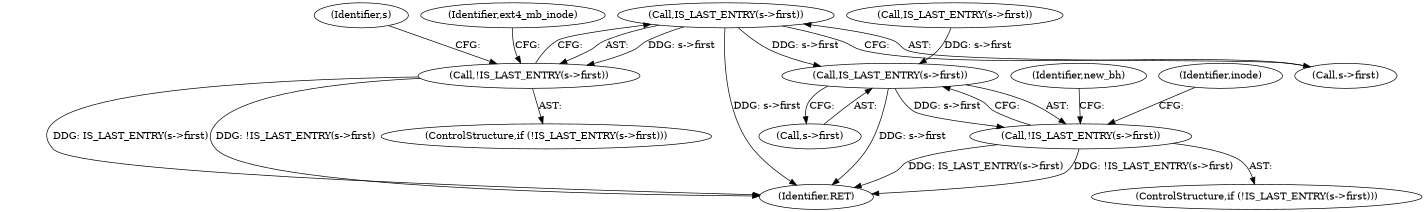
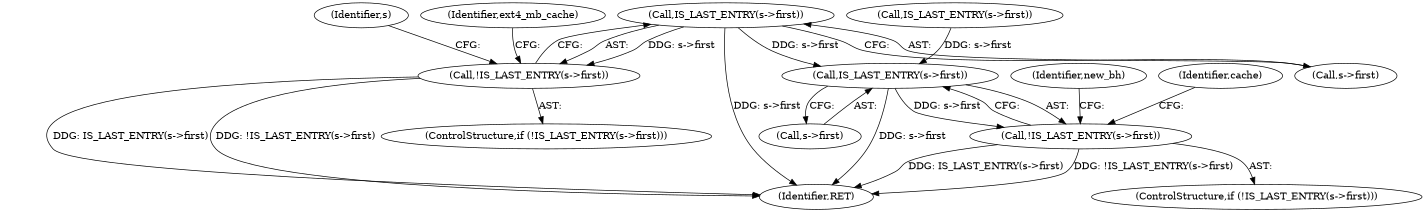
(513, 15) -> (513, 15)
(1221, 76) -> (1221, 76)
